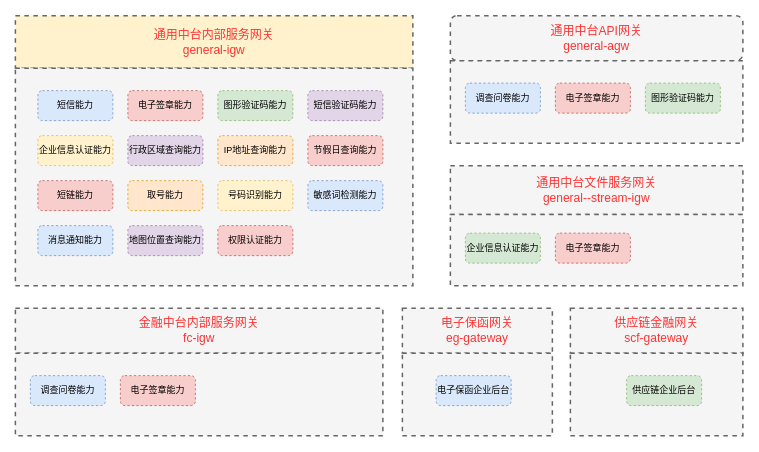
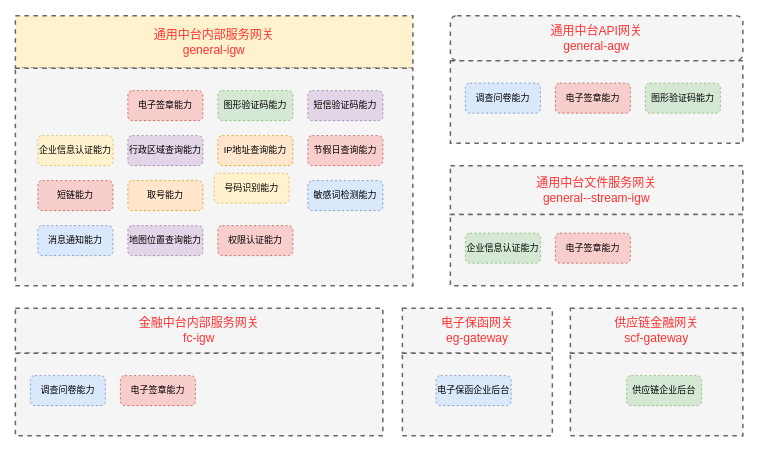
(75, 105) -> none
(255, 195) -> (252, 188)
